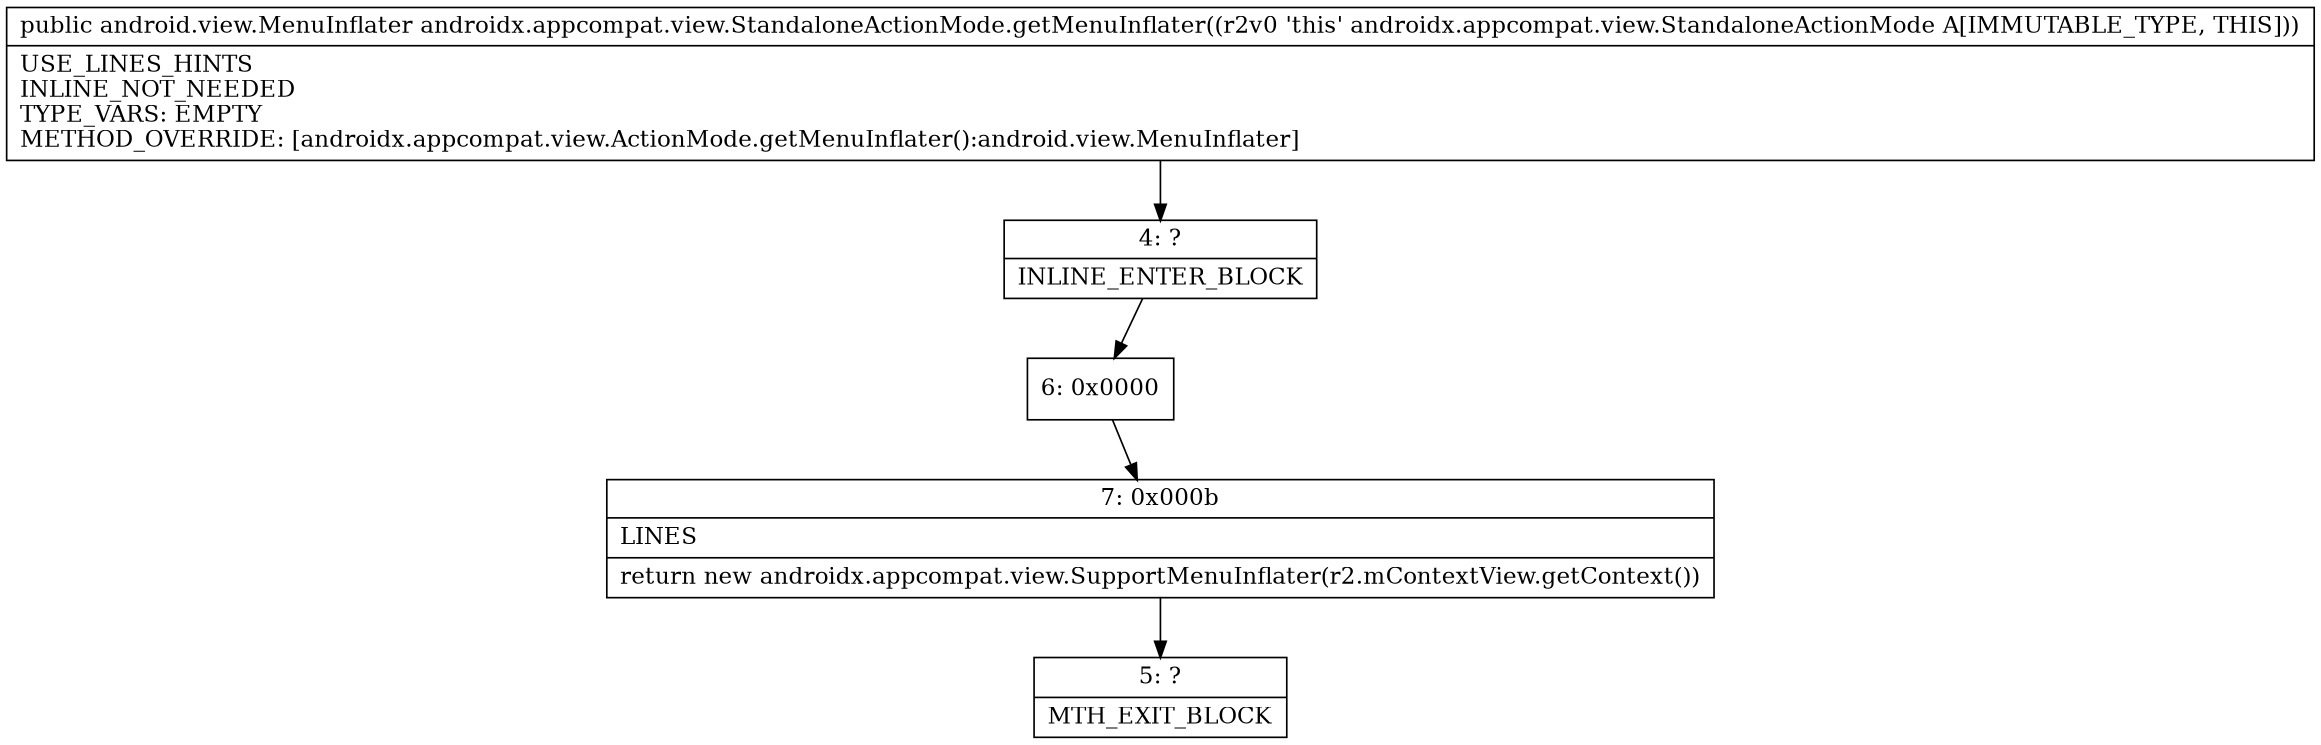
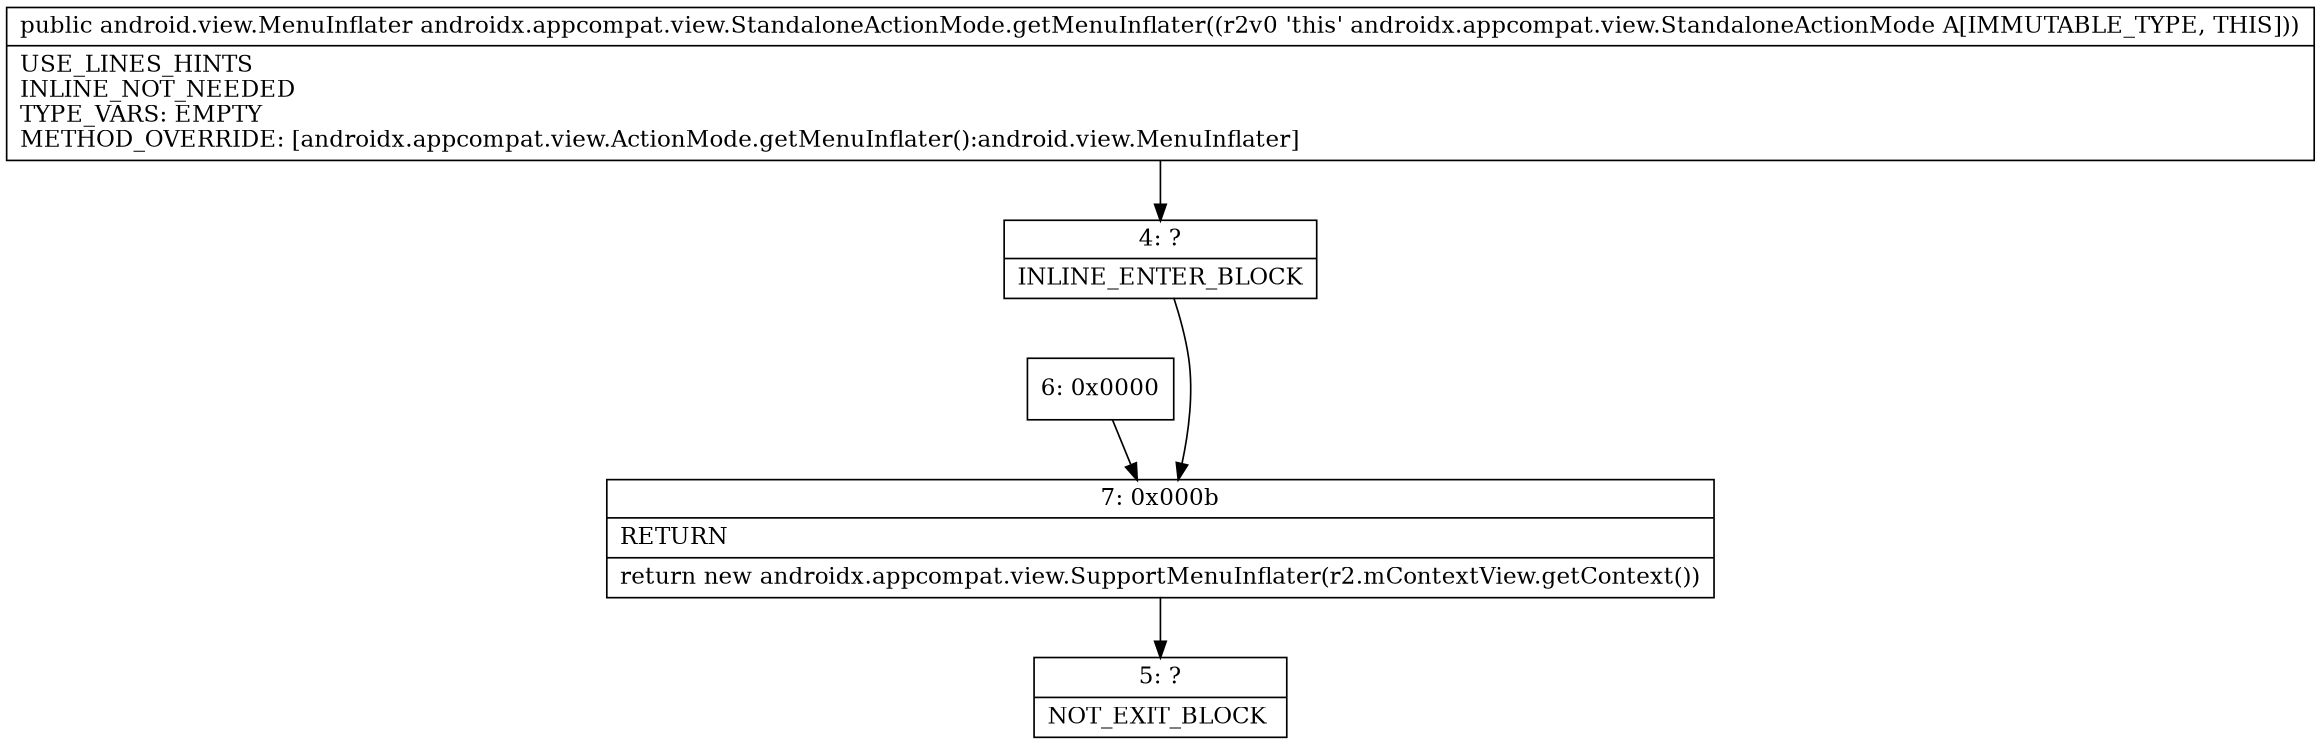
(1132, 321) -> (1190, 380)
(659, 537) -> (674, 537)
(1160, 717) -> (1158, 717)
